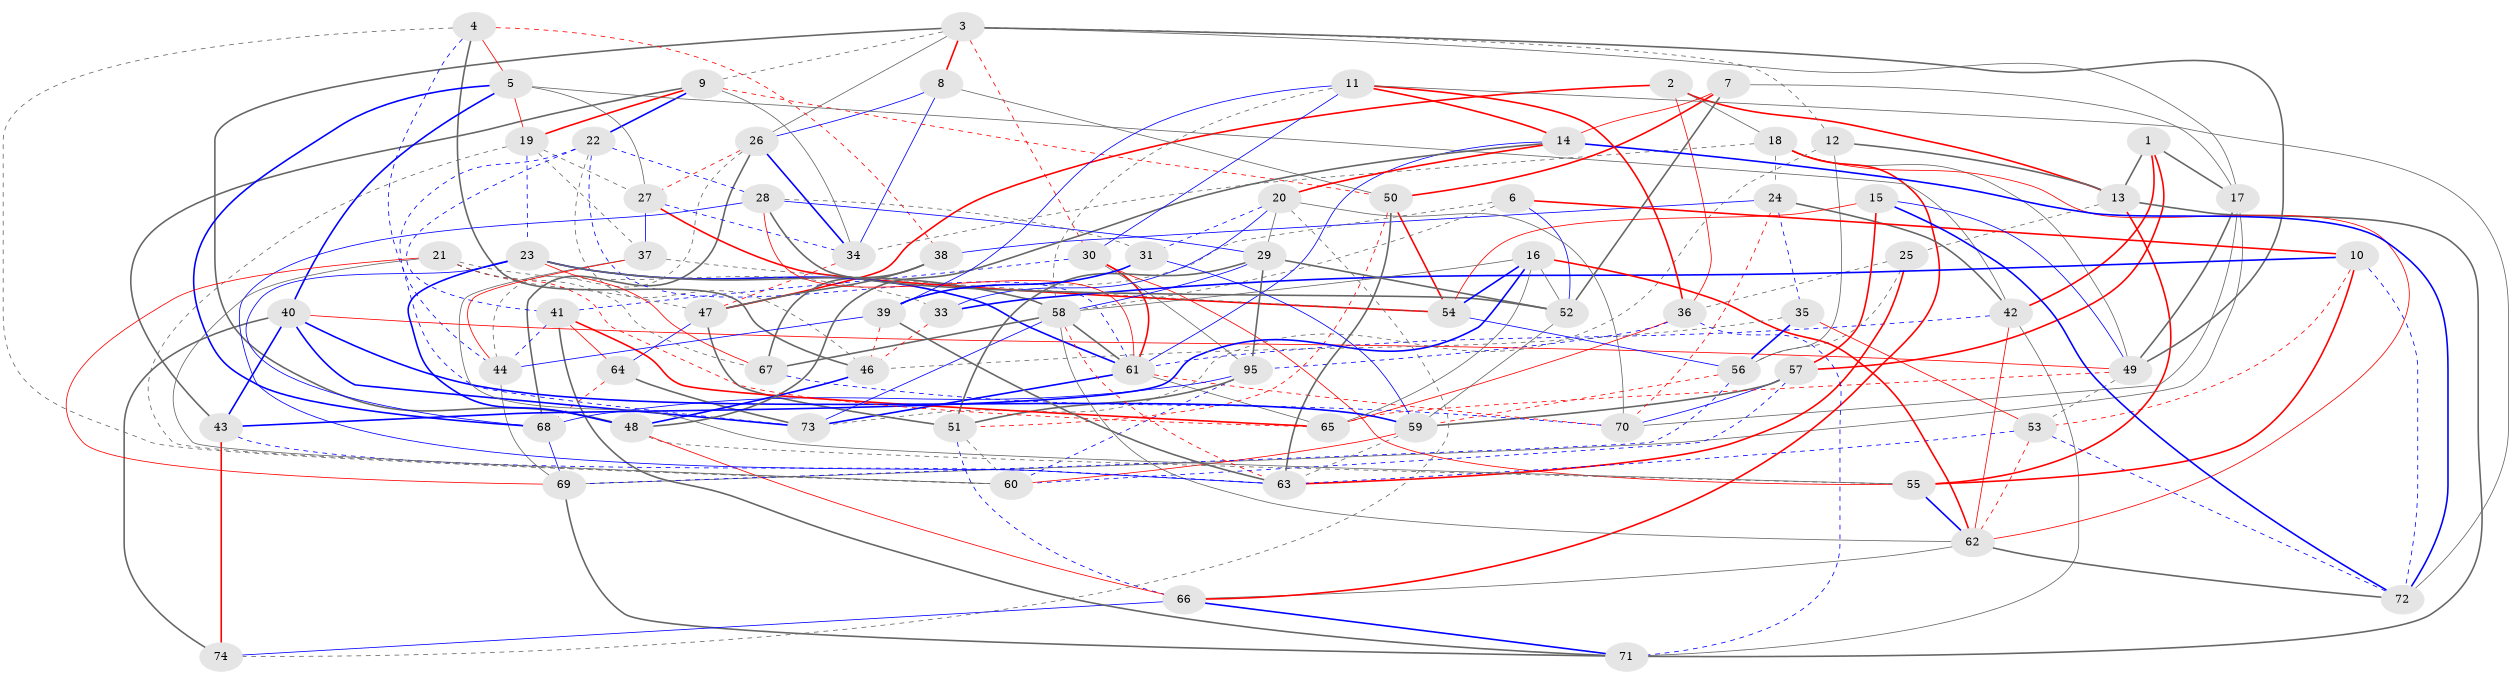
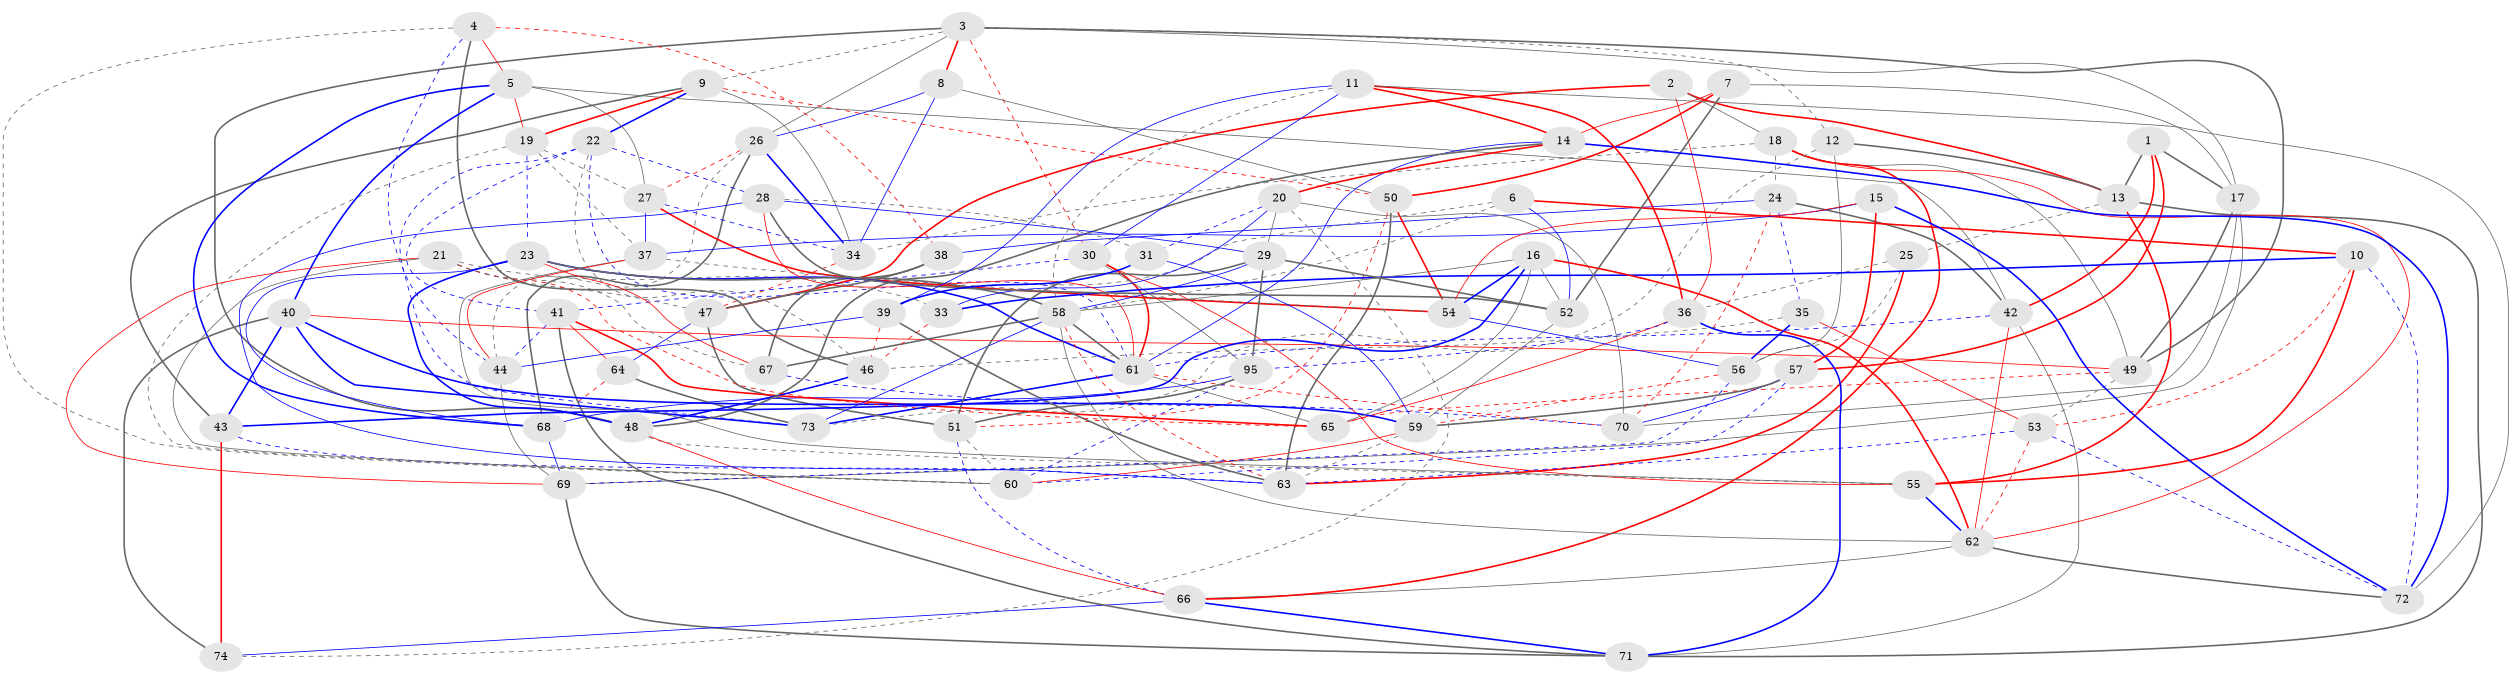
(2031, 248) -> (1352, 236)
(1840, 502) -> (1840, 502)
